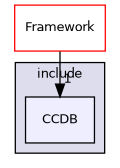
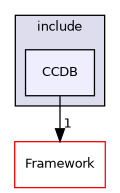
(60, 70) -> (60, 114)
